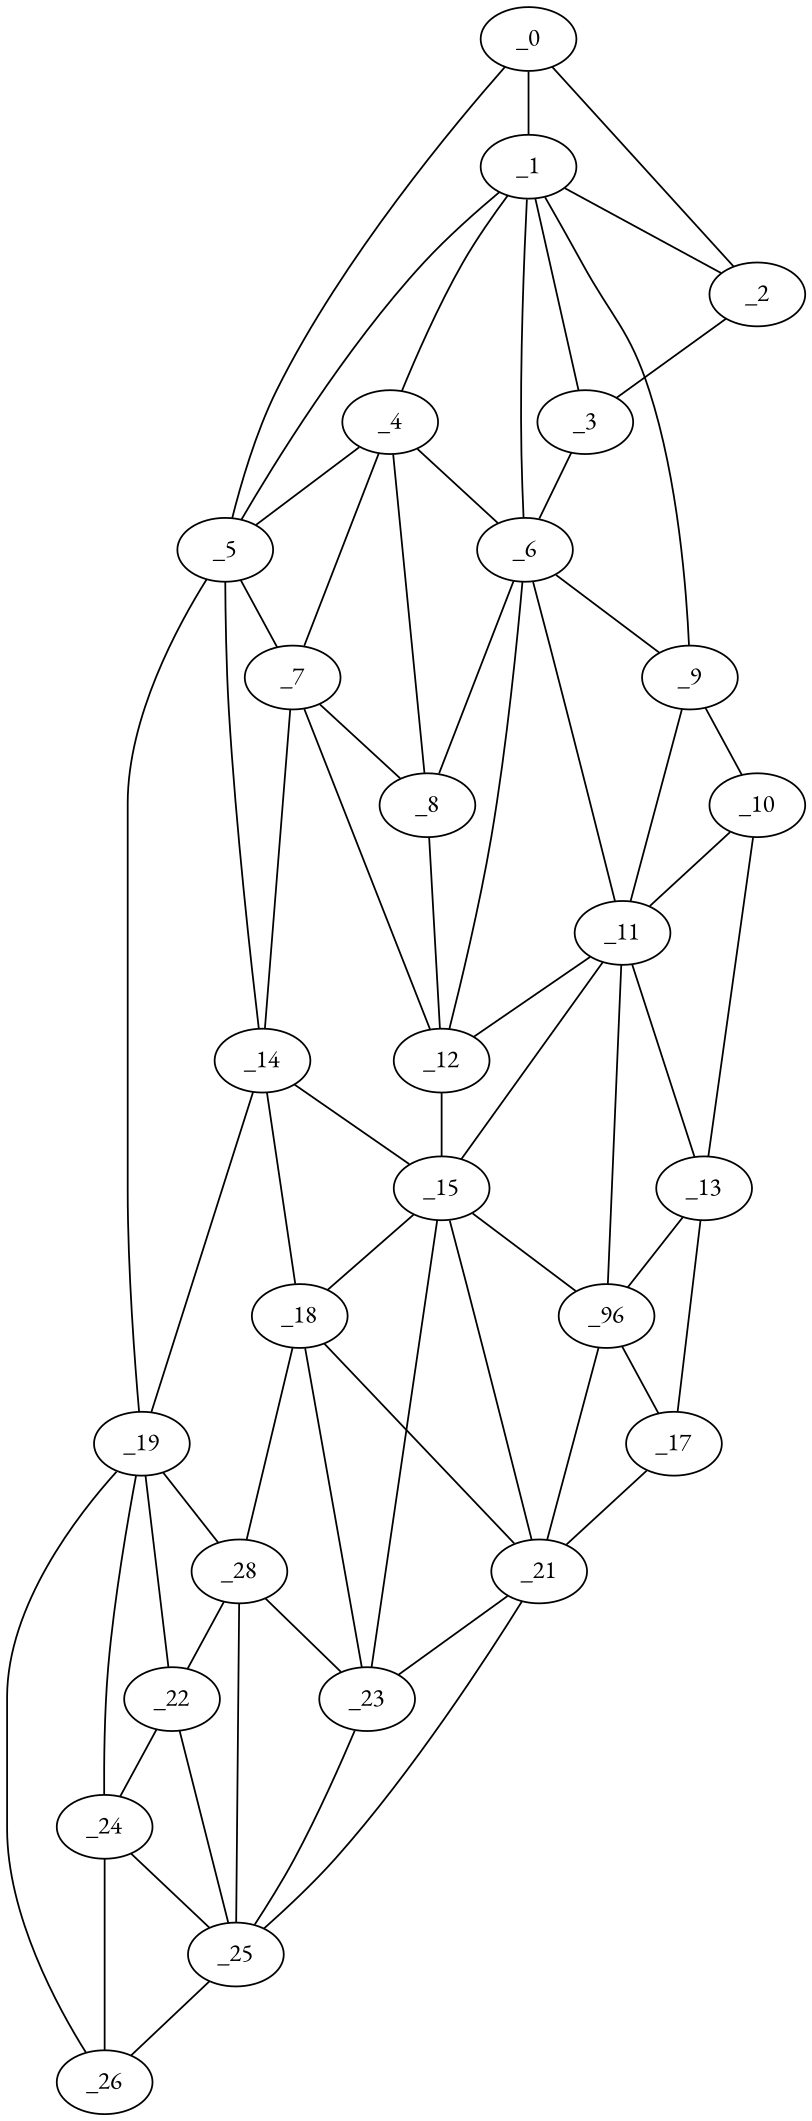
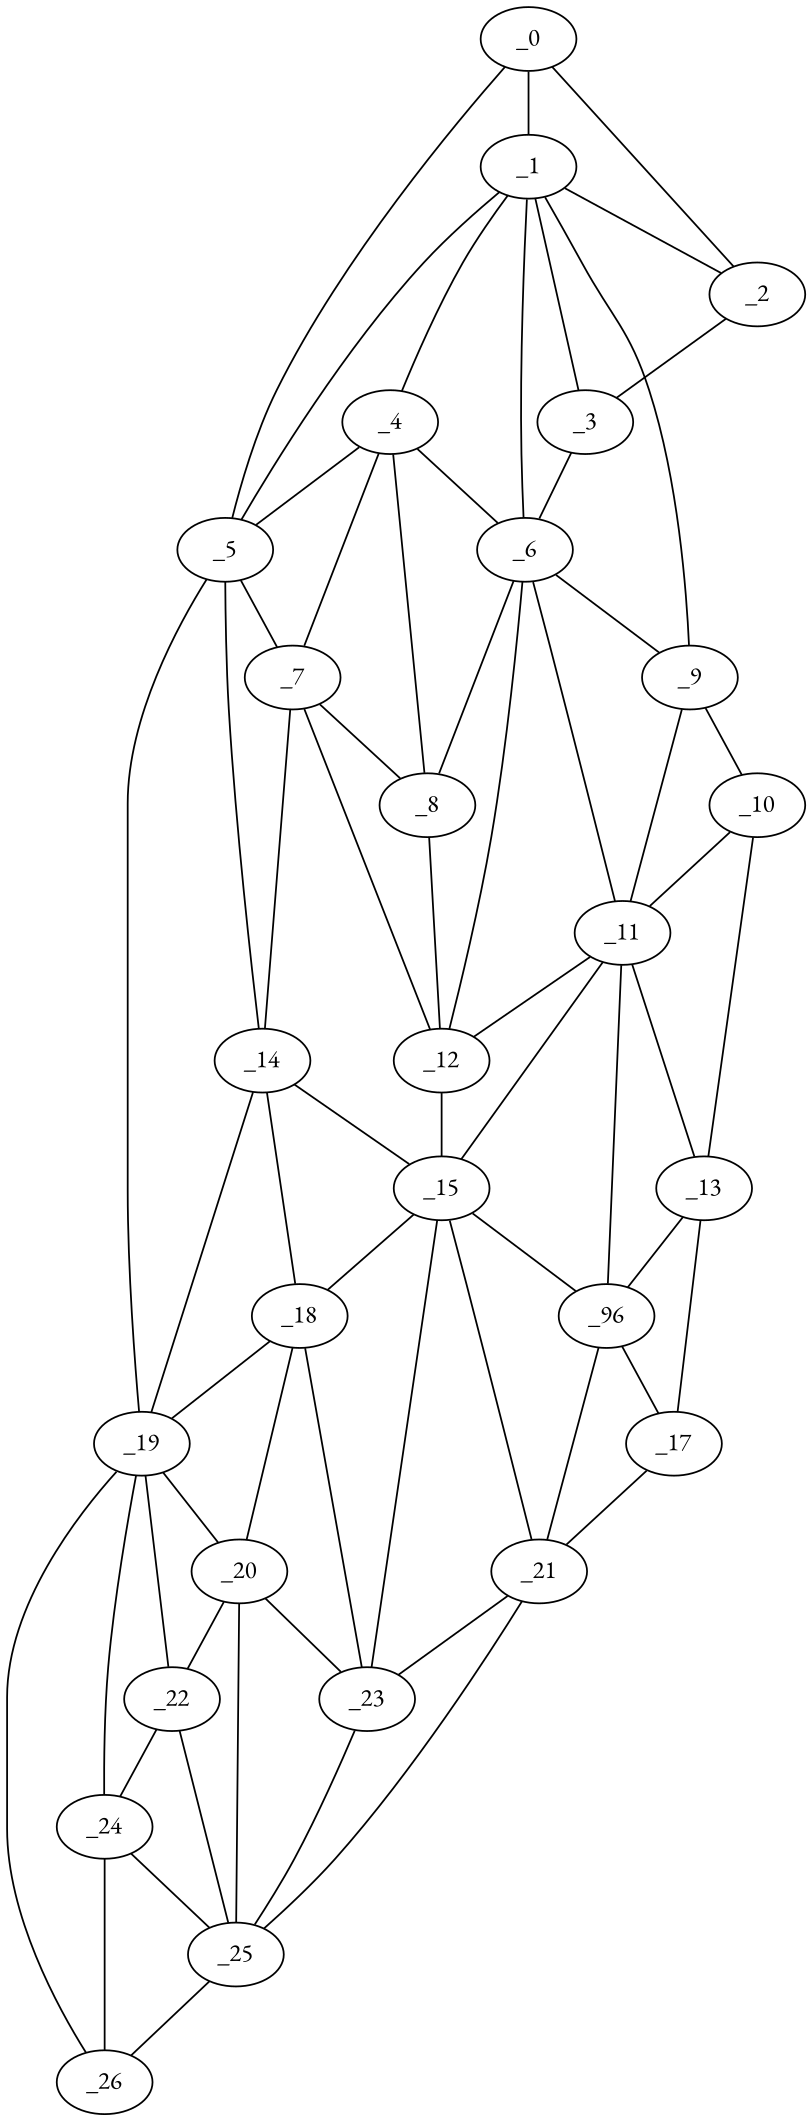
(419, 1444) -> (221, 1380)
(239, 1571) -> (239, 1571)
